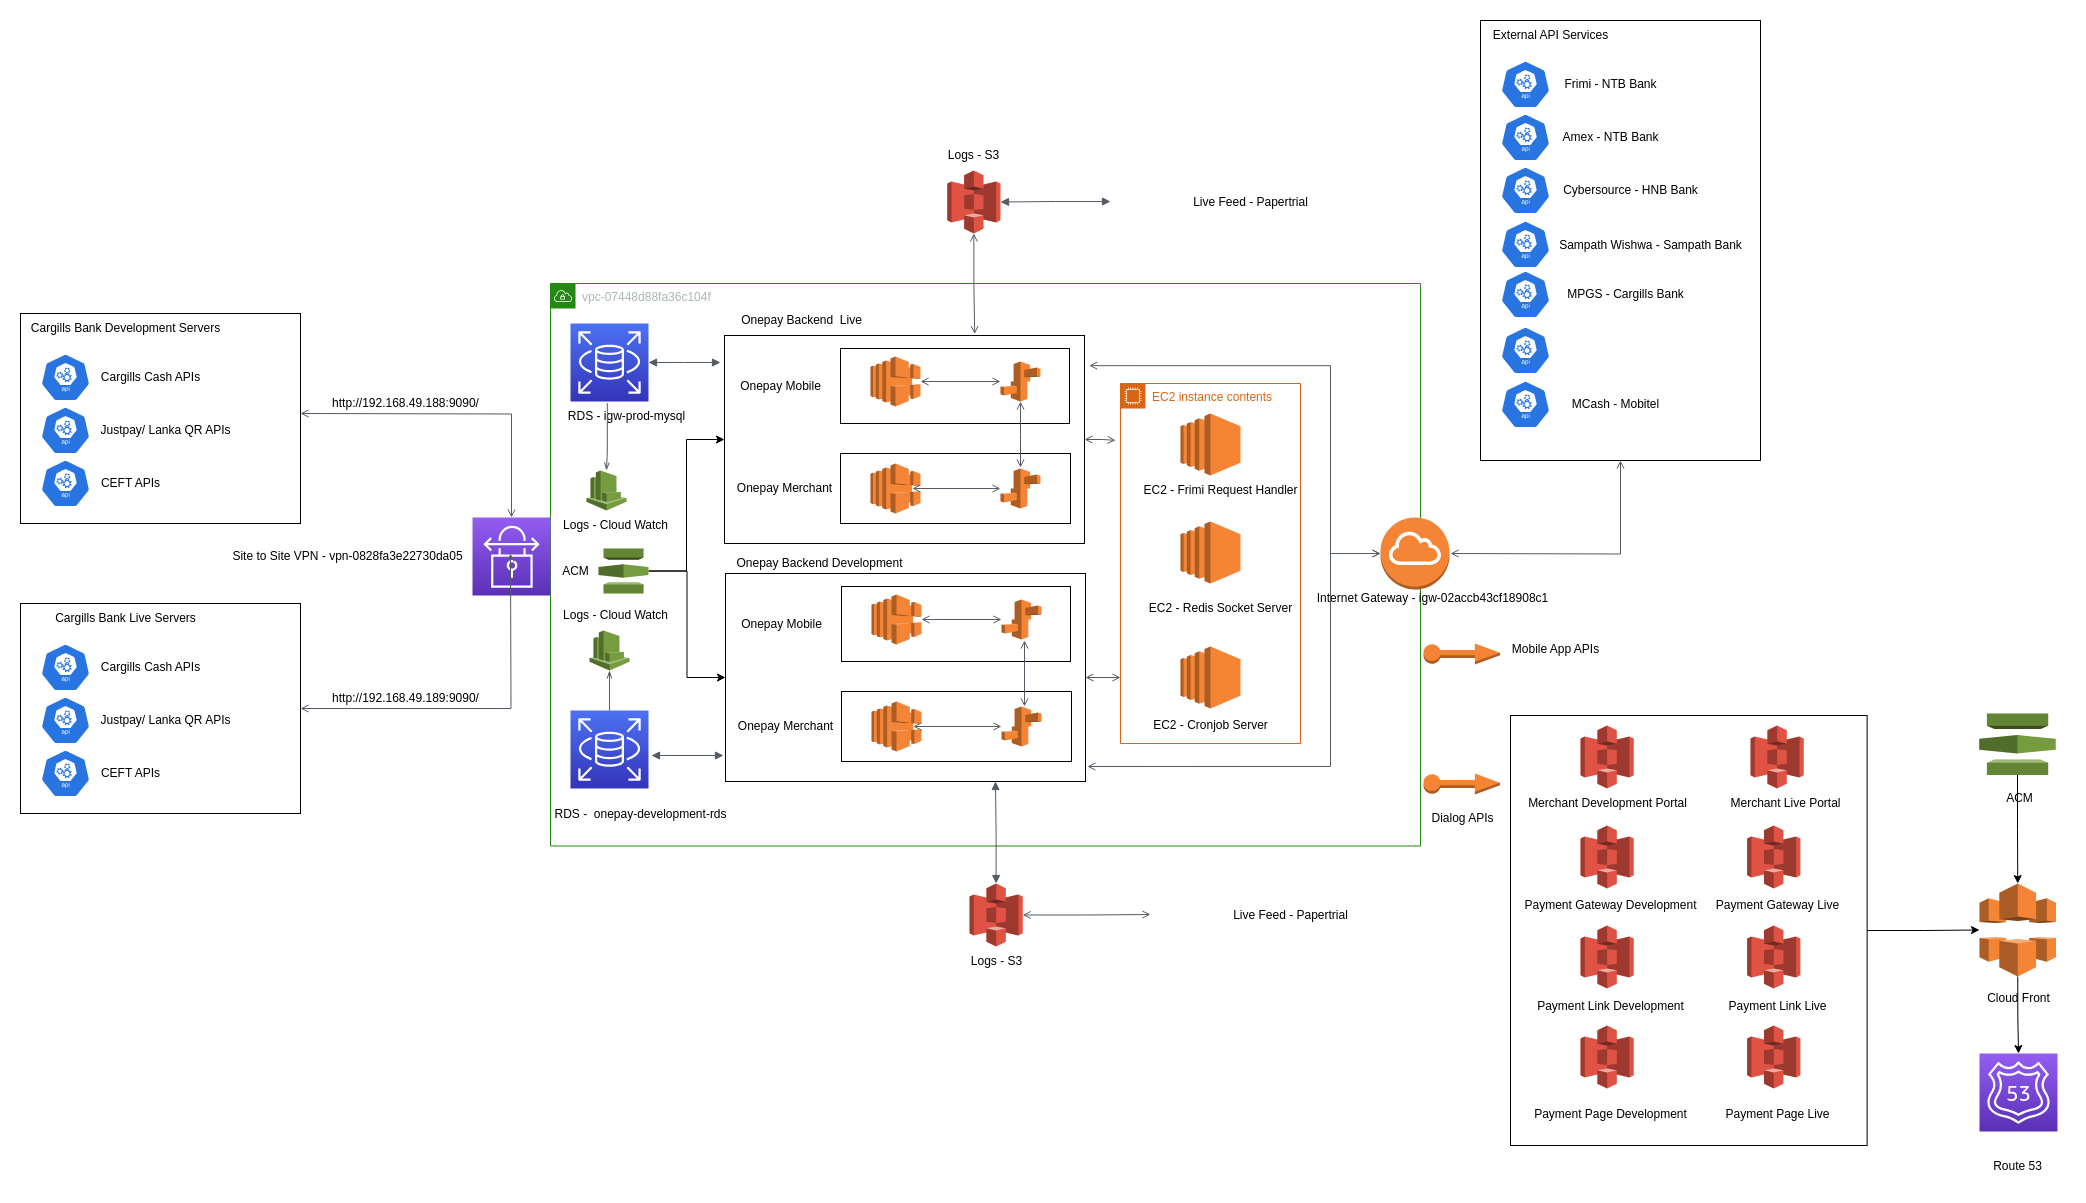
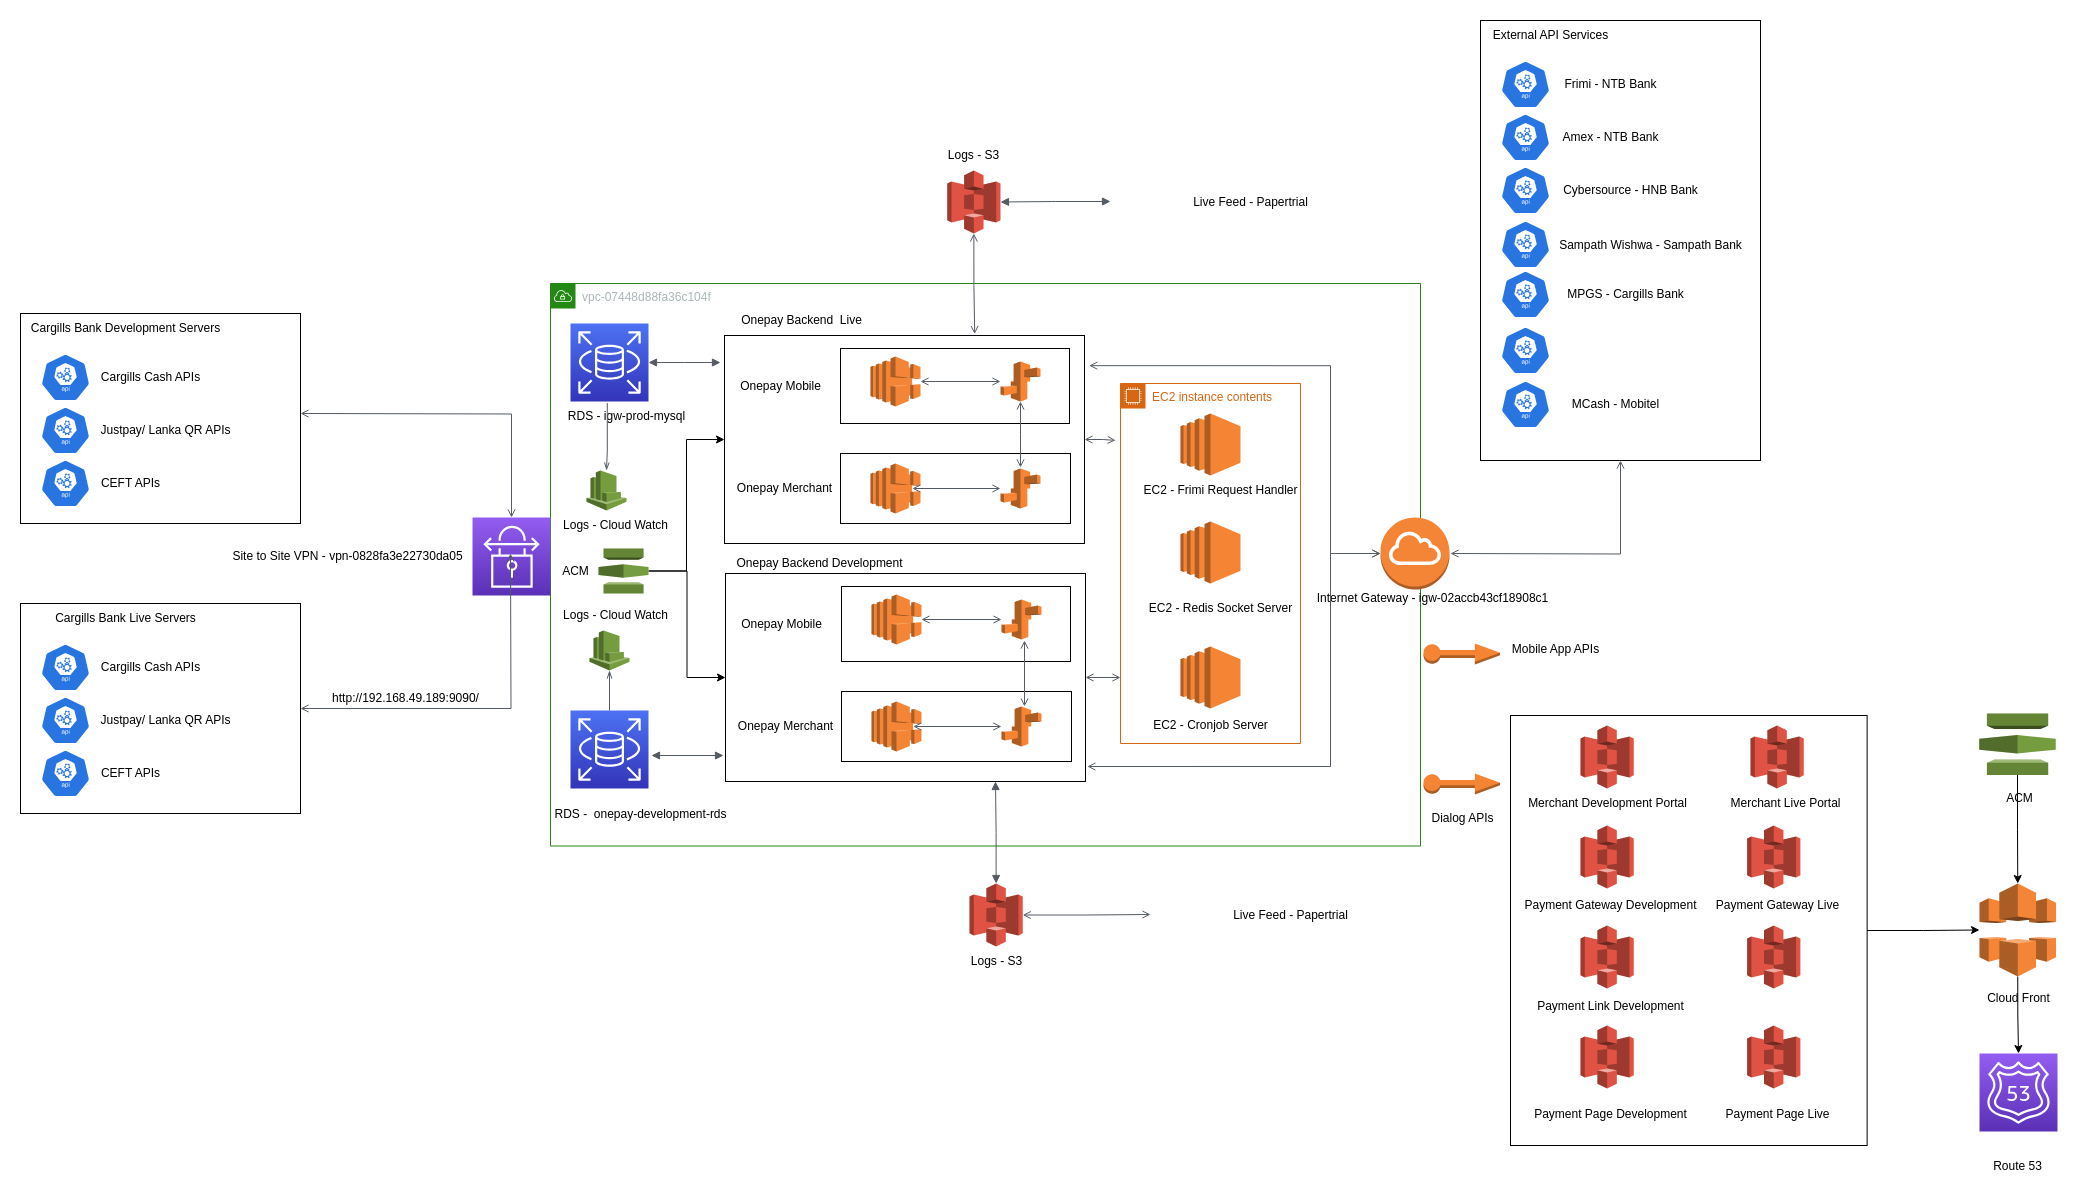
(406, 404) -> none
(1777, 1007) -> none
